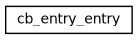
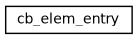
(69, 20) -> (69, 20)
